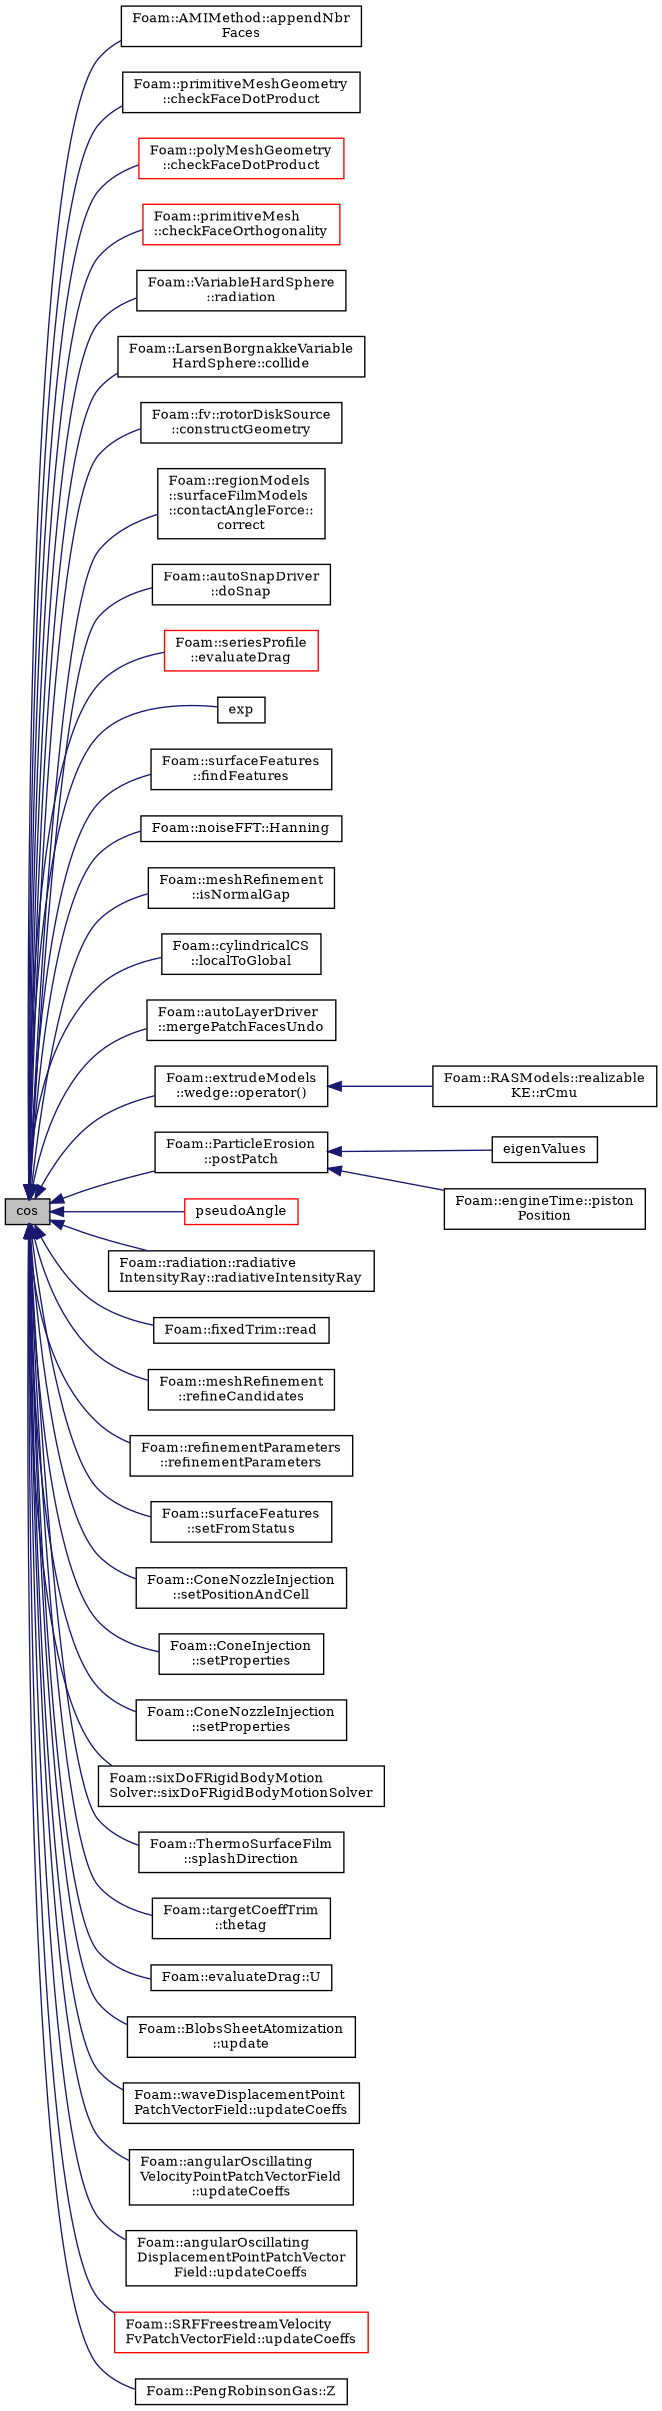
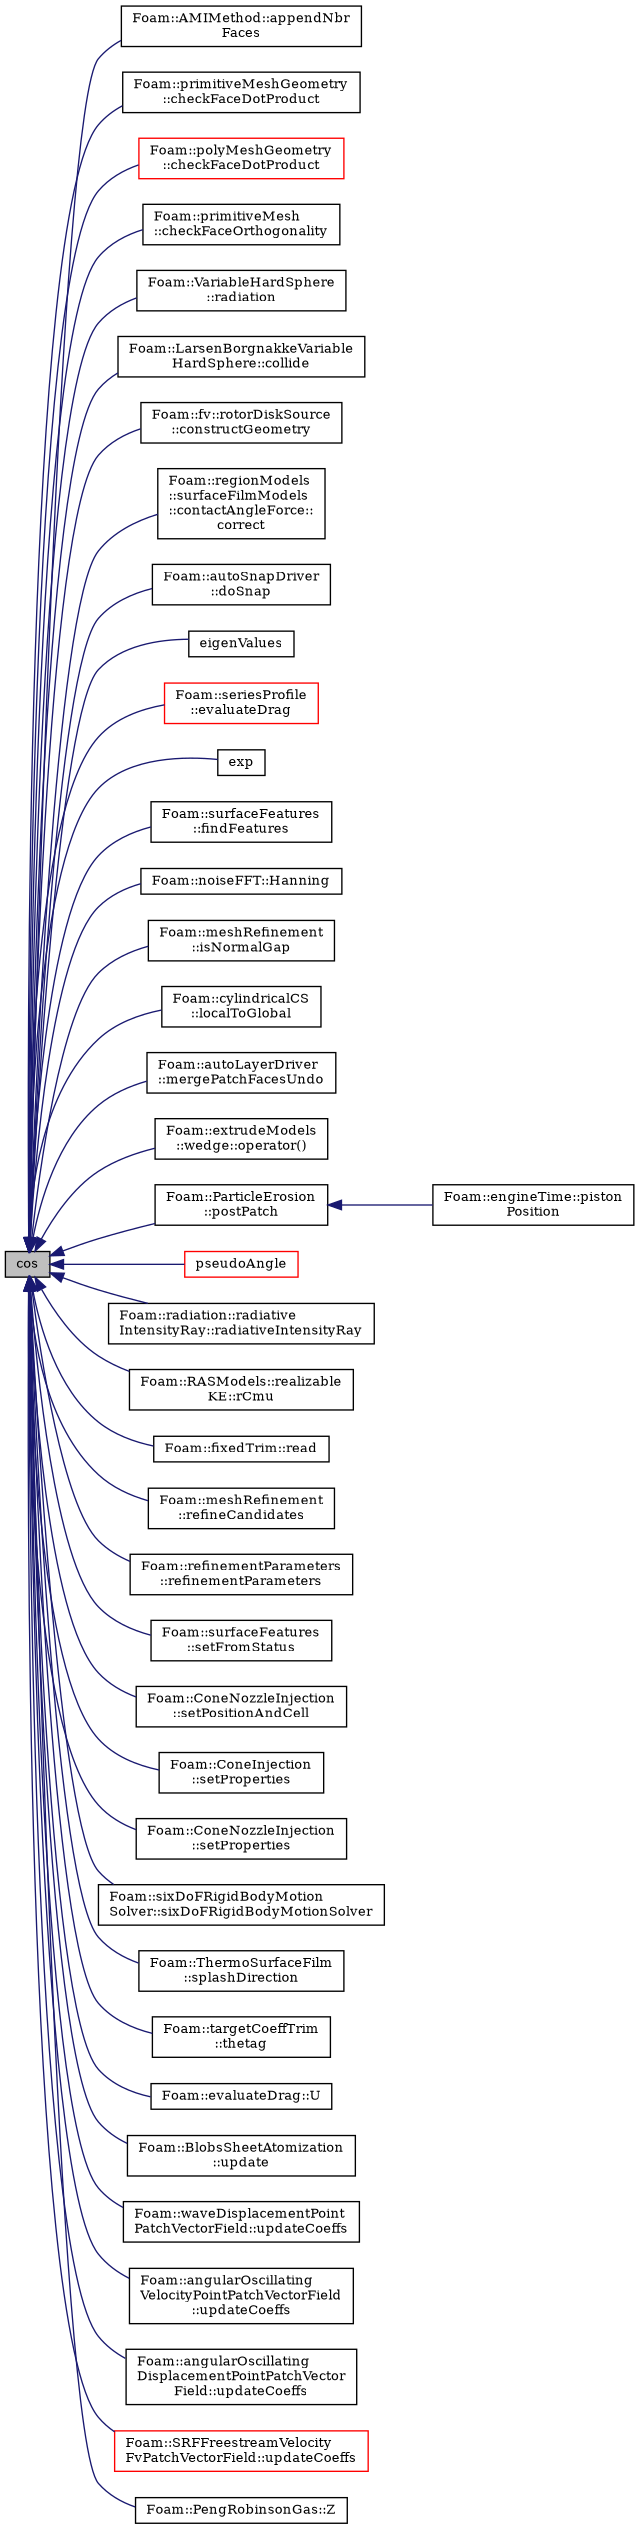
(241, 225) -> (241, 225)
(387, 1086) -> (78, 1339)
(417, 1151) -> (77, 736)
